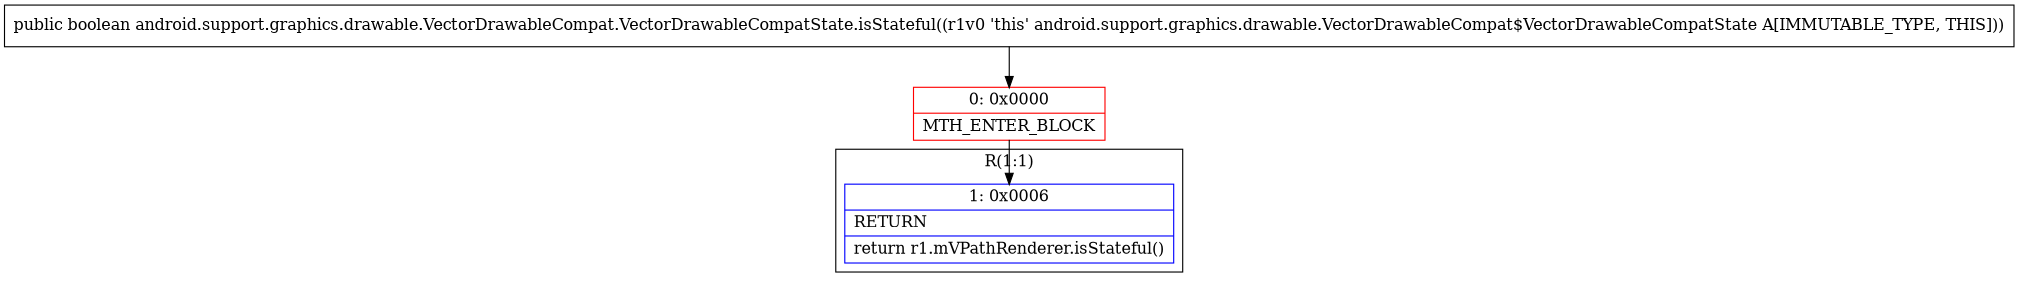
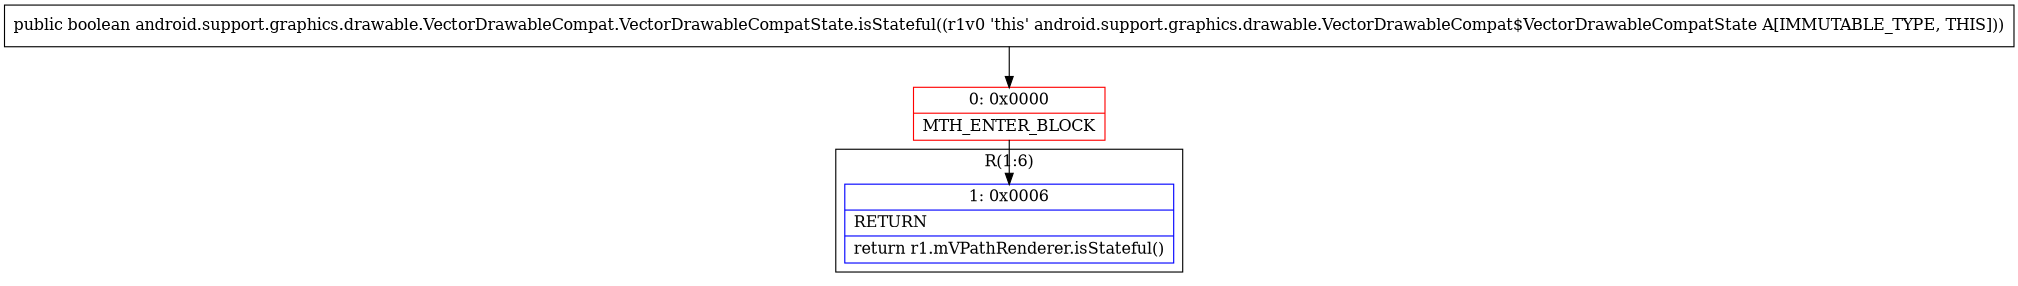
(1009, 162) -> (1009, 162)
